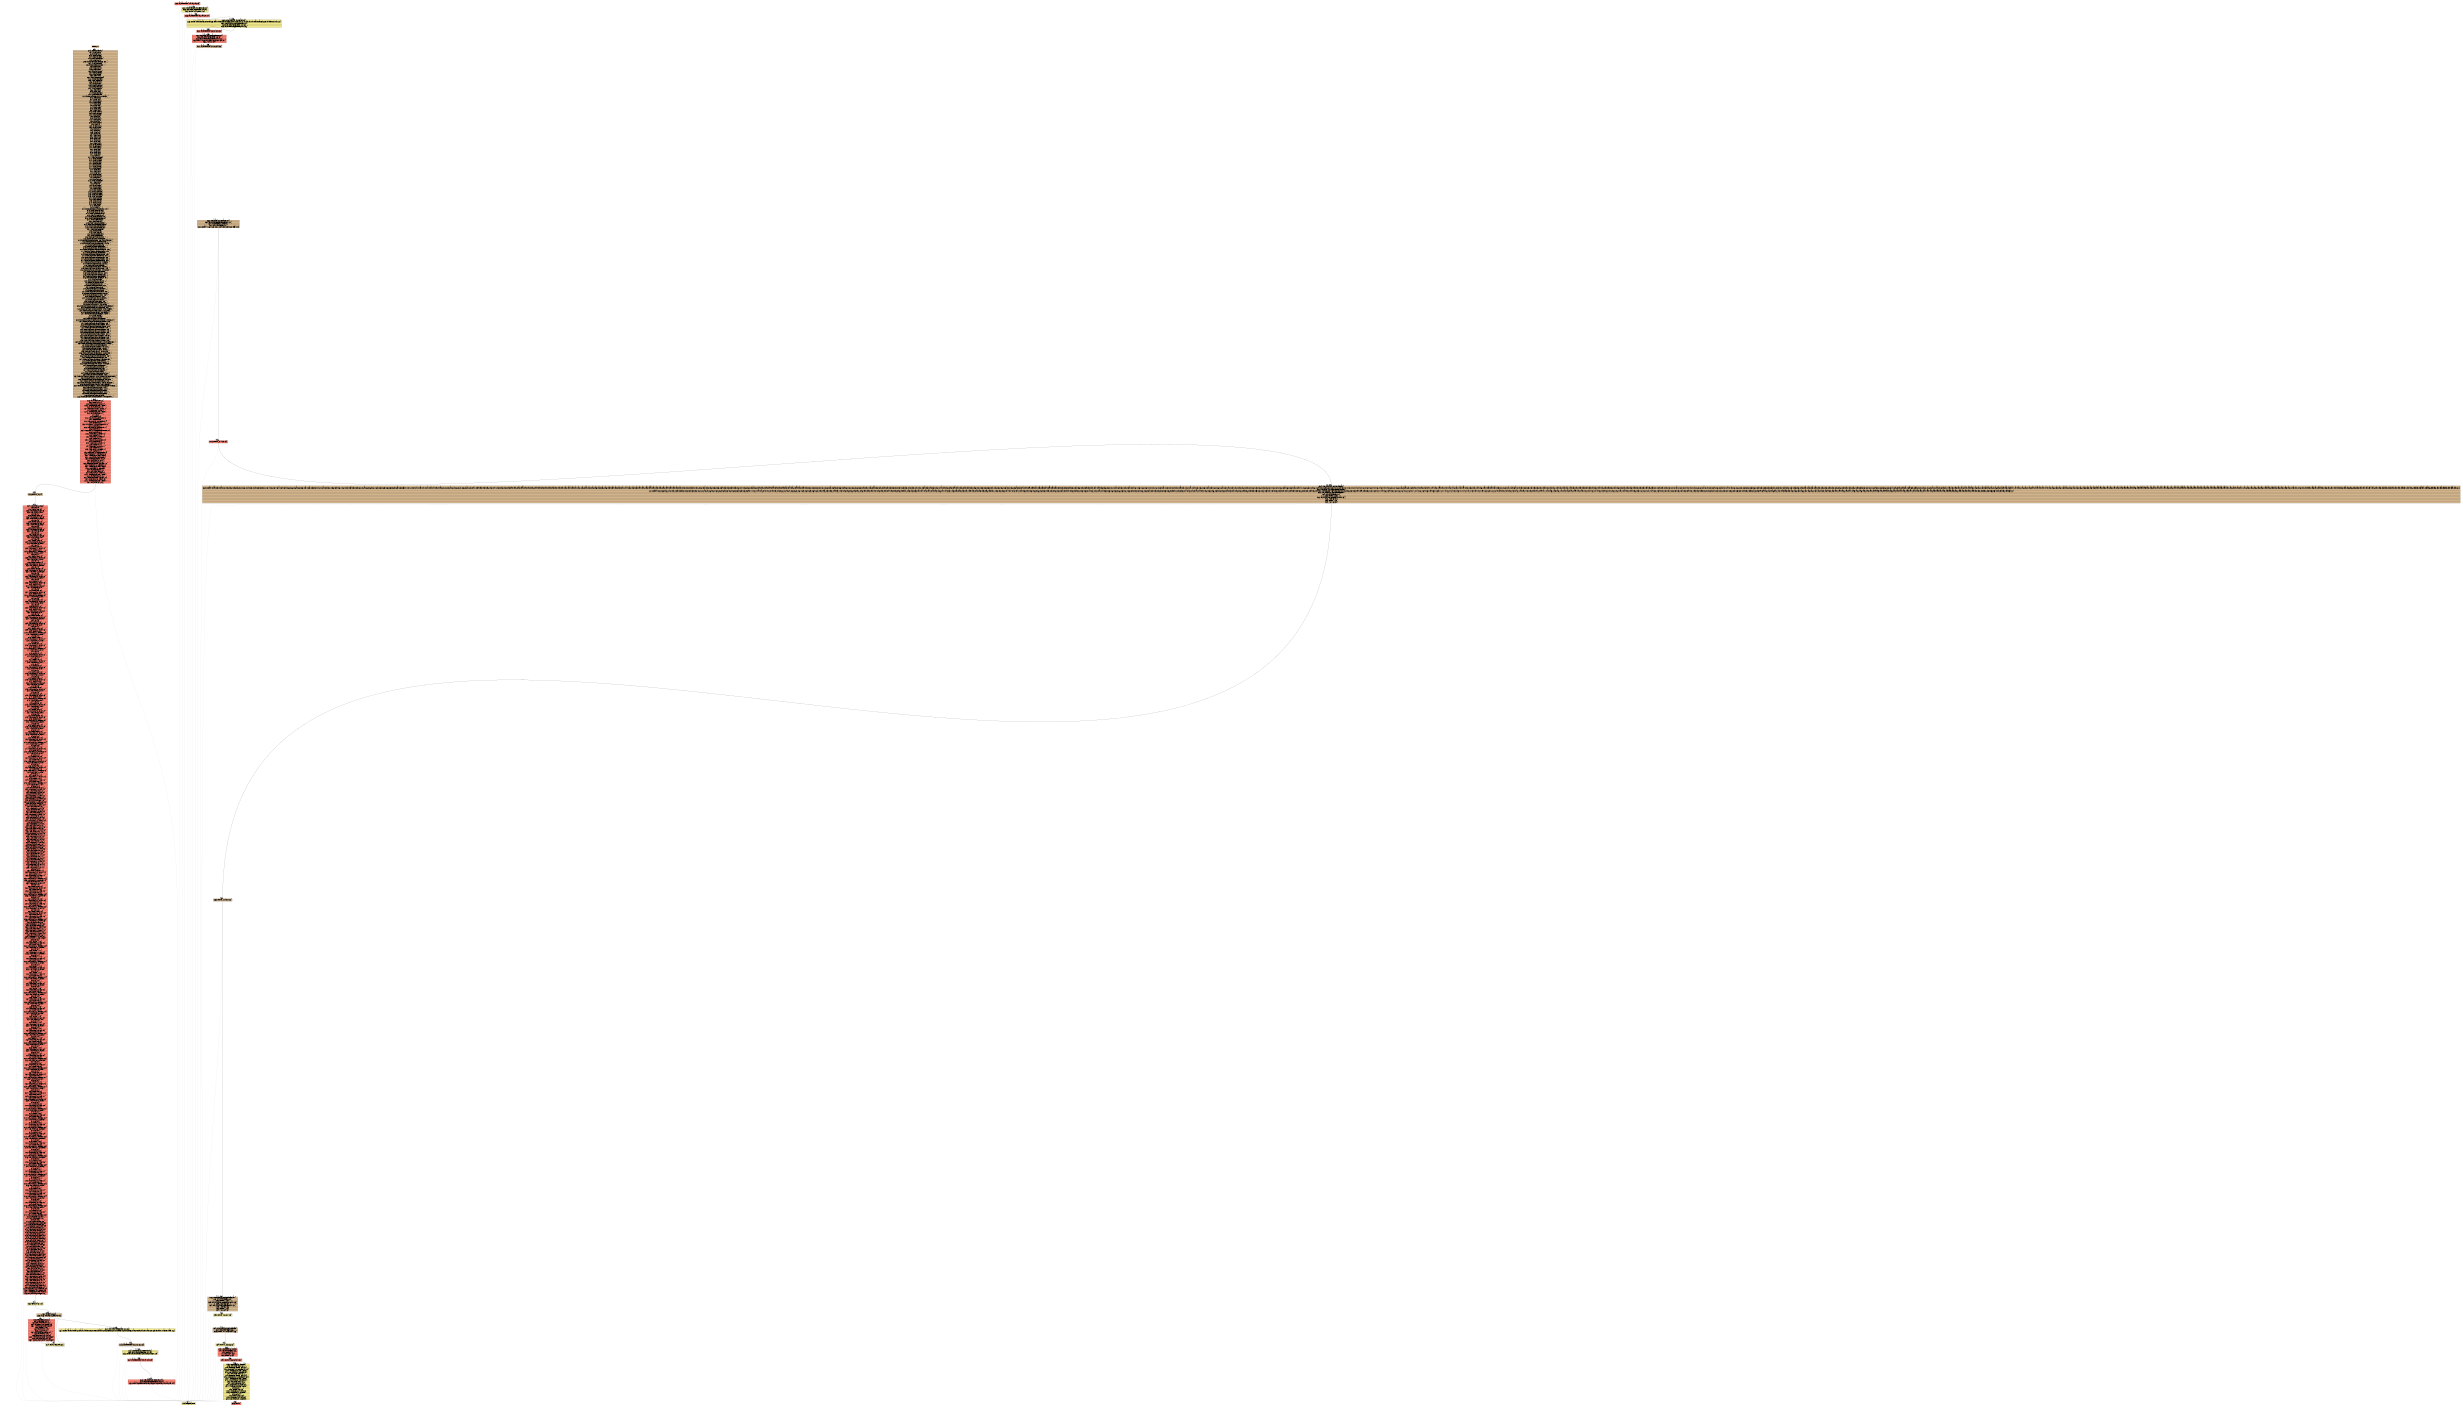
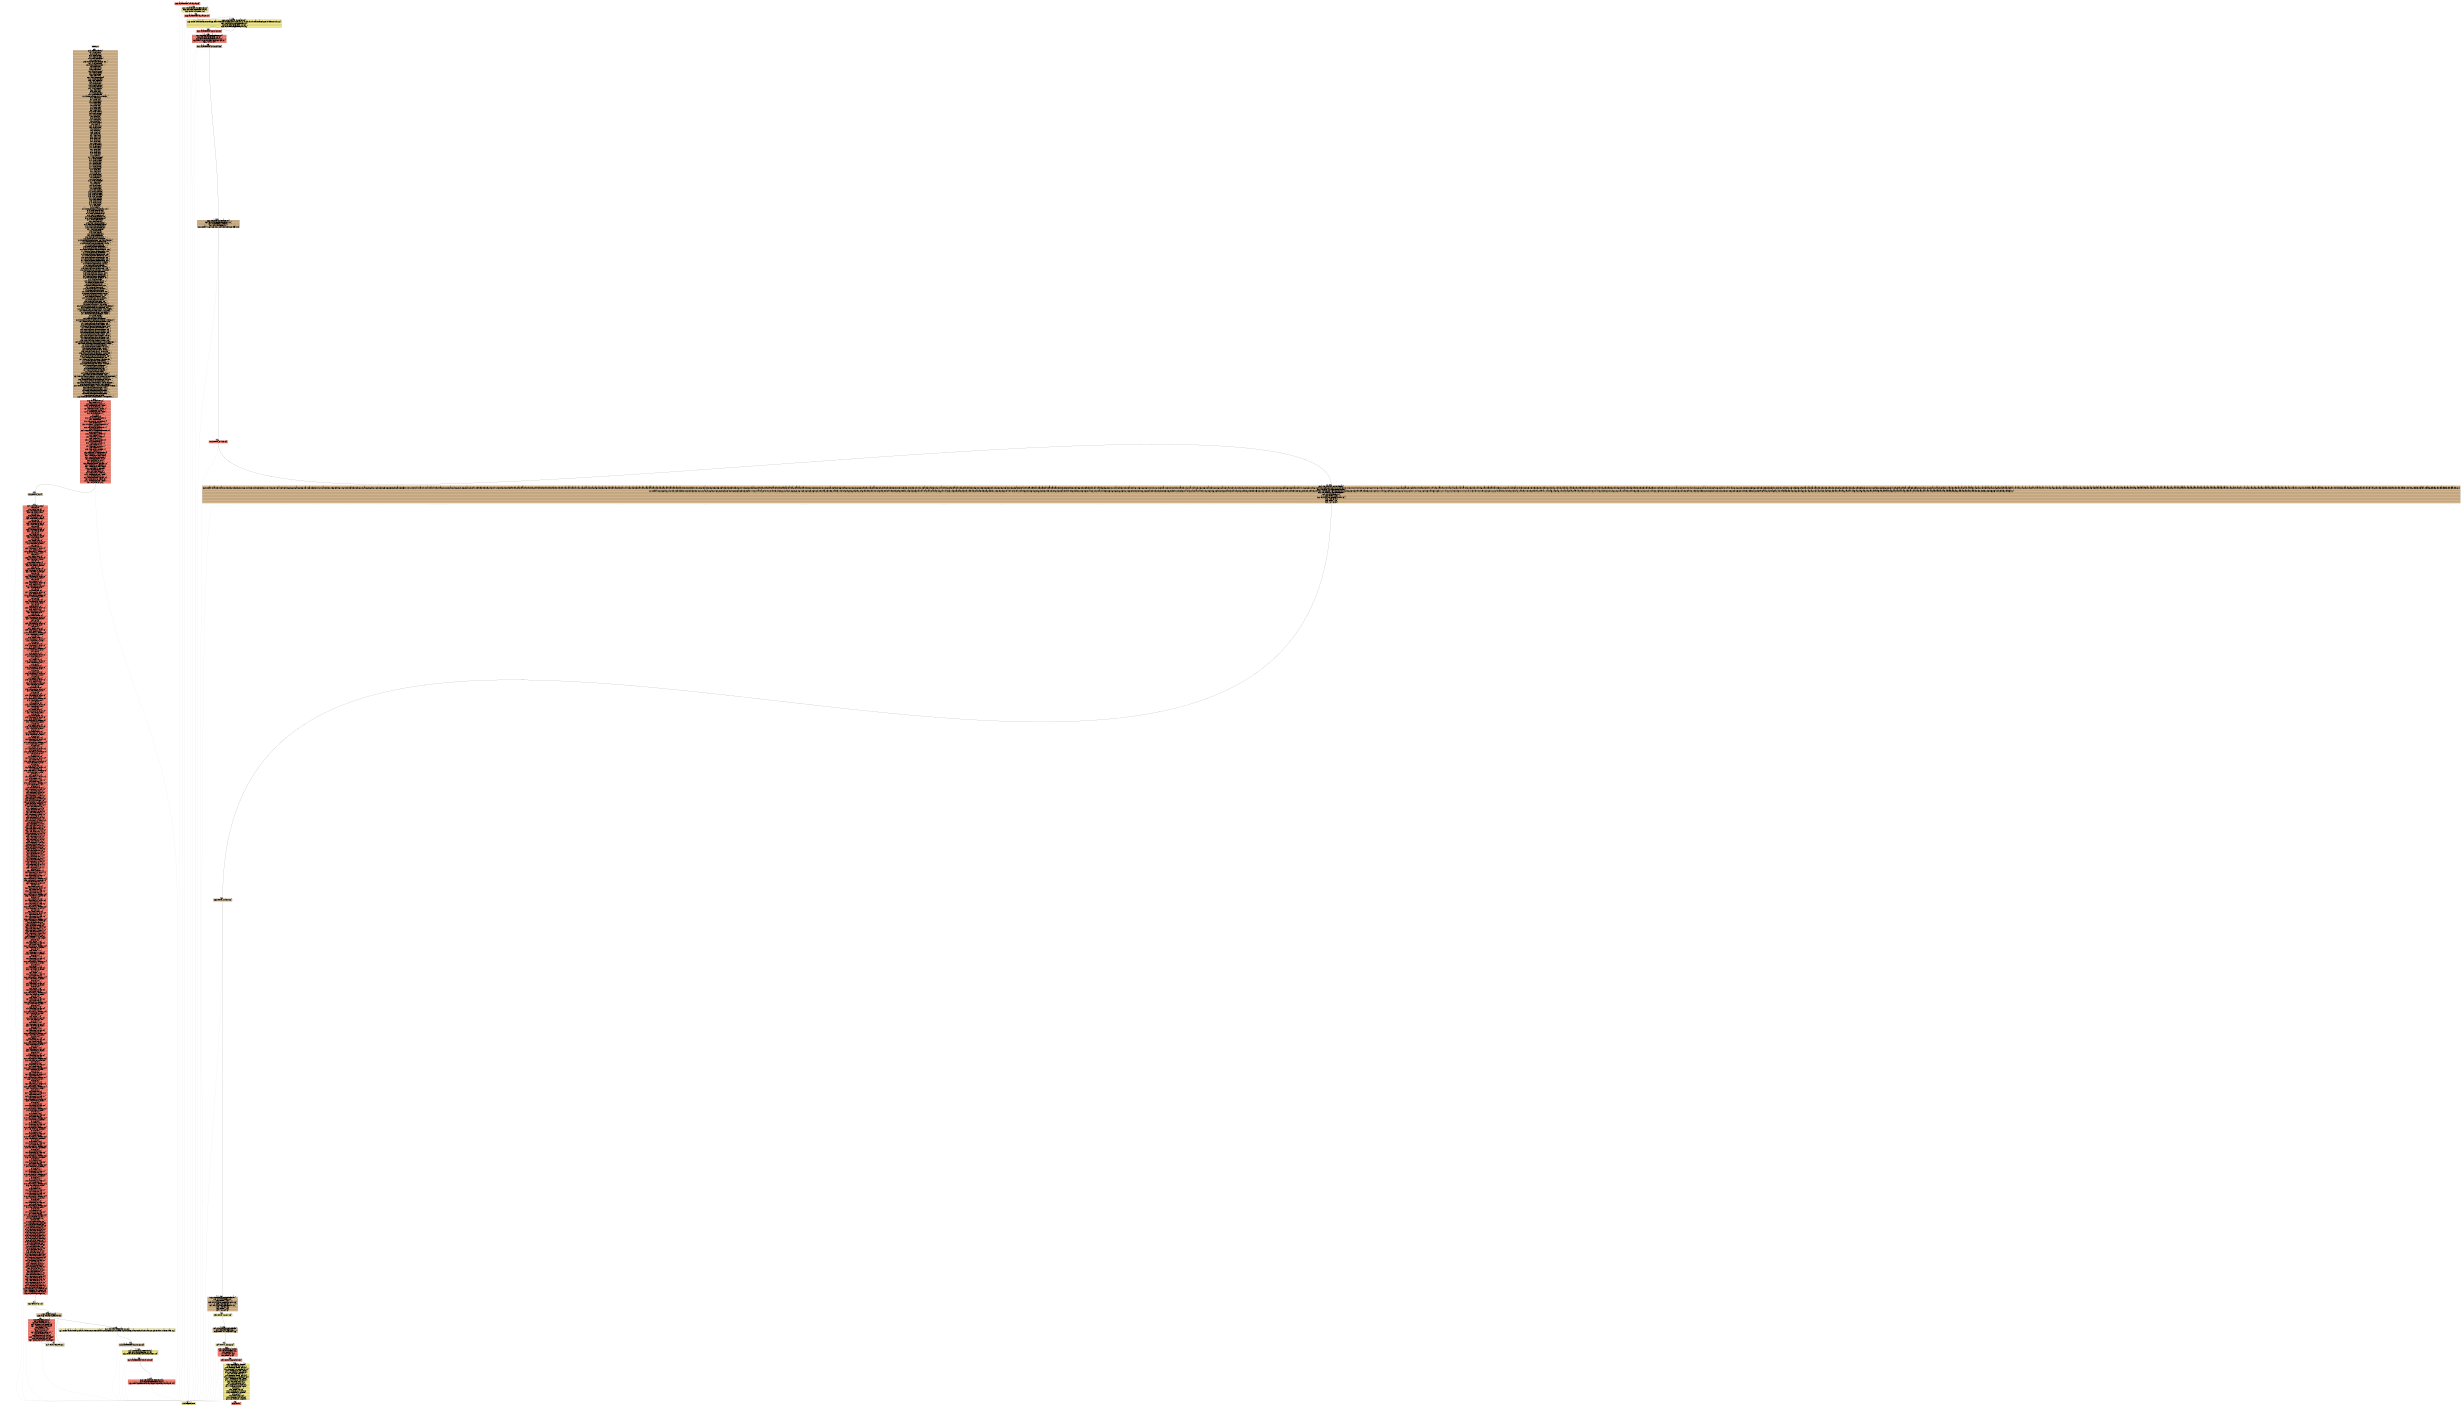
none -> (214, 134)
none -> (224, 1322)
